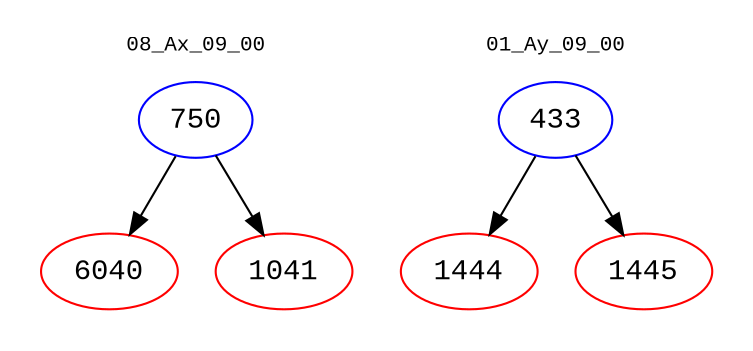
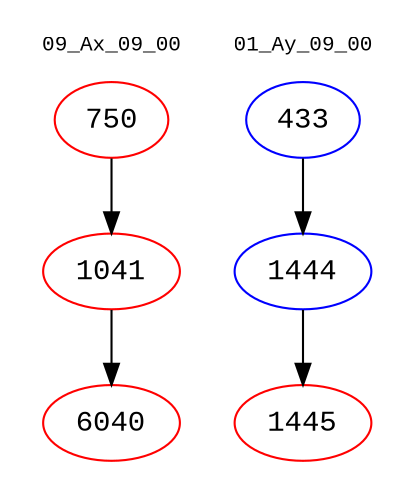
(197, 45) -> (113, 45)
(196, 120) -> (112, 120)
(158, 186) -> (112, 337)
(594, 186) -> (303, 337)
(469, 271) -> (303, 271)
